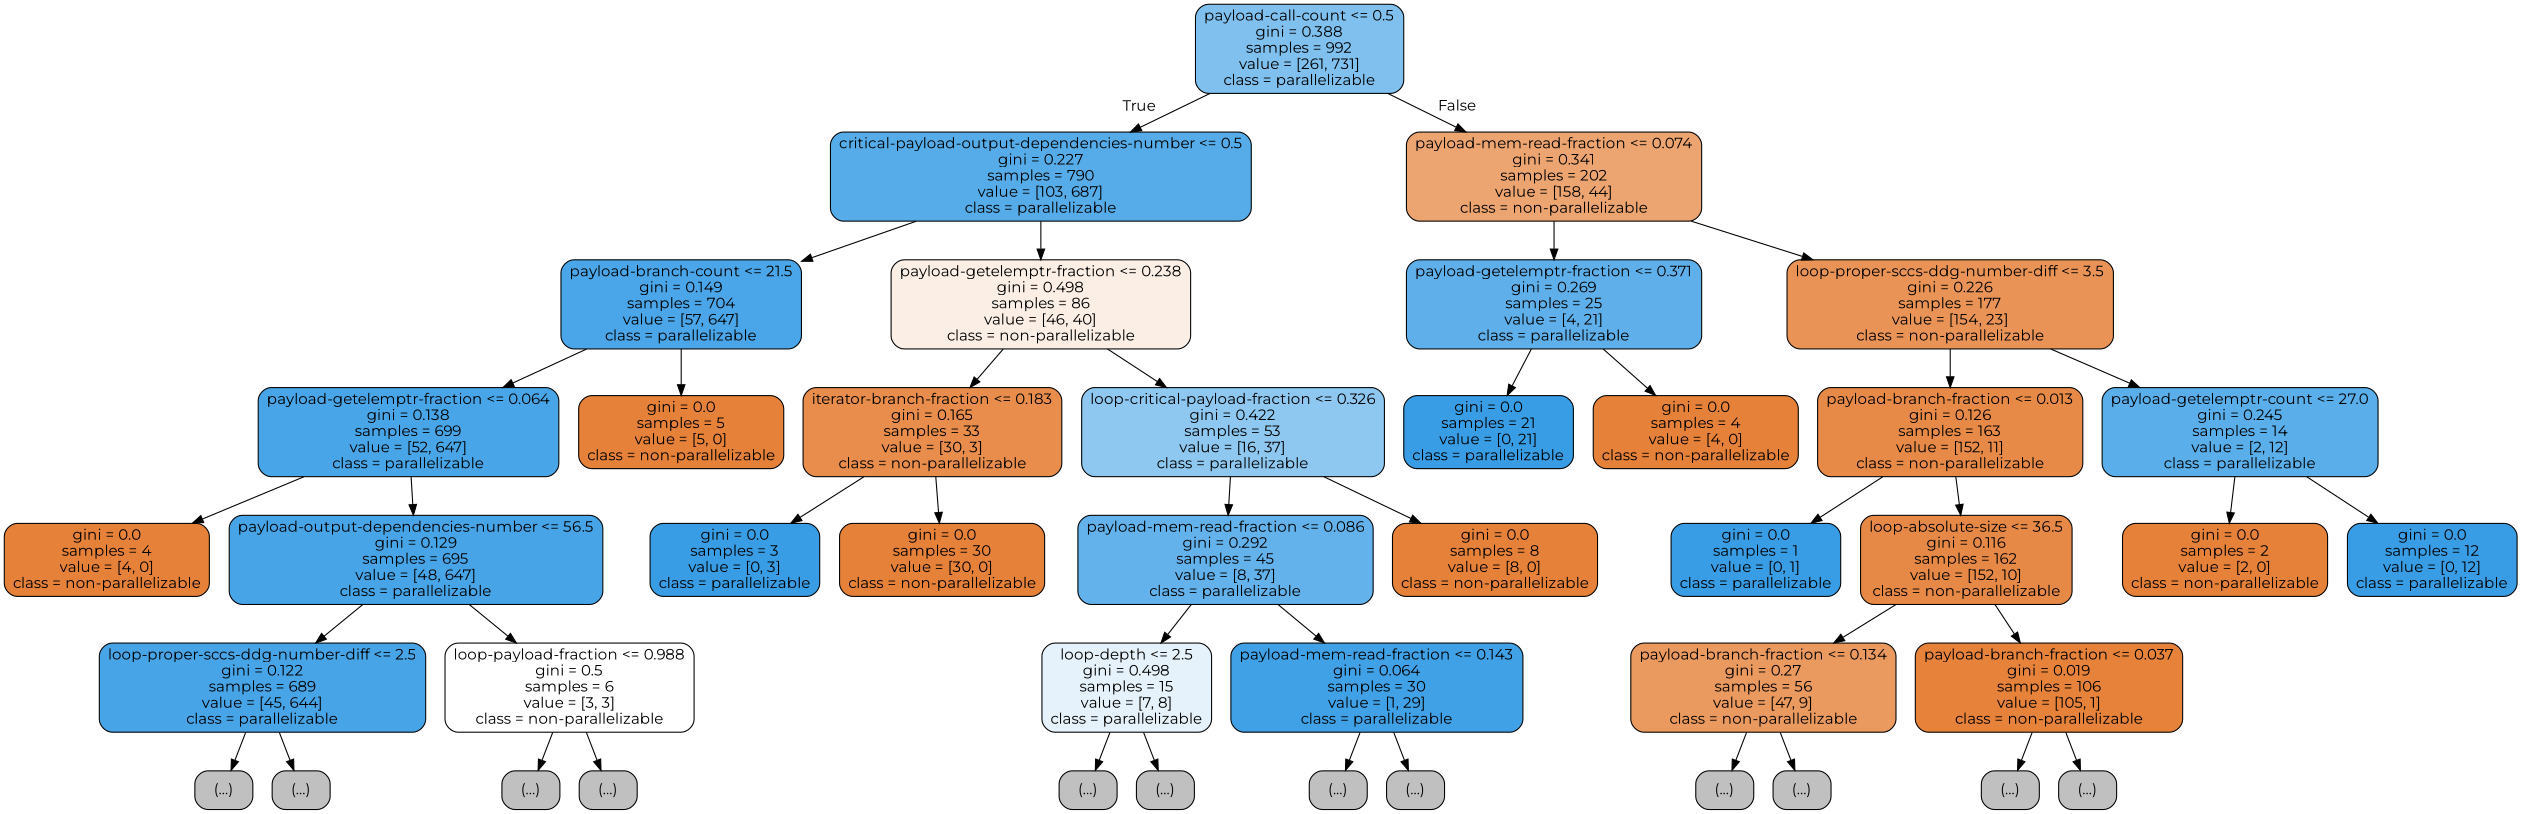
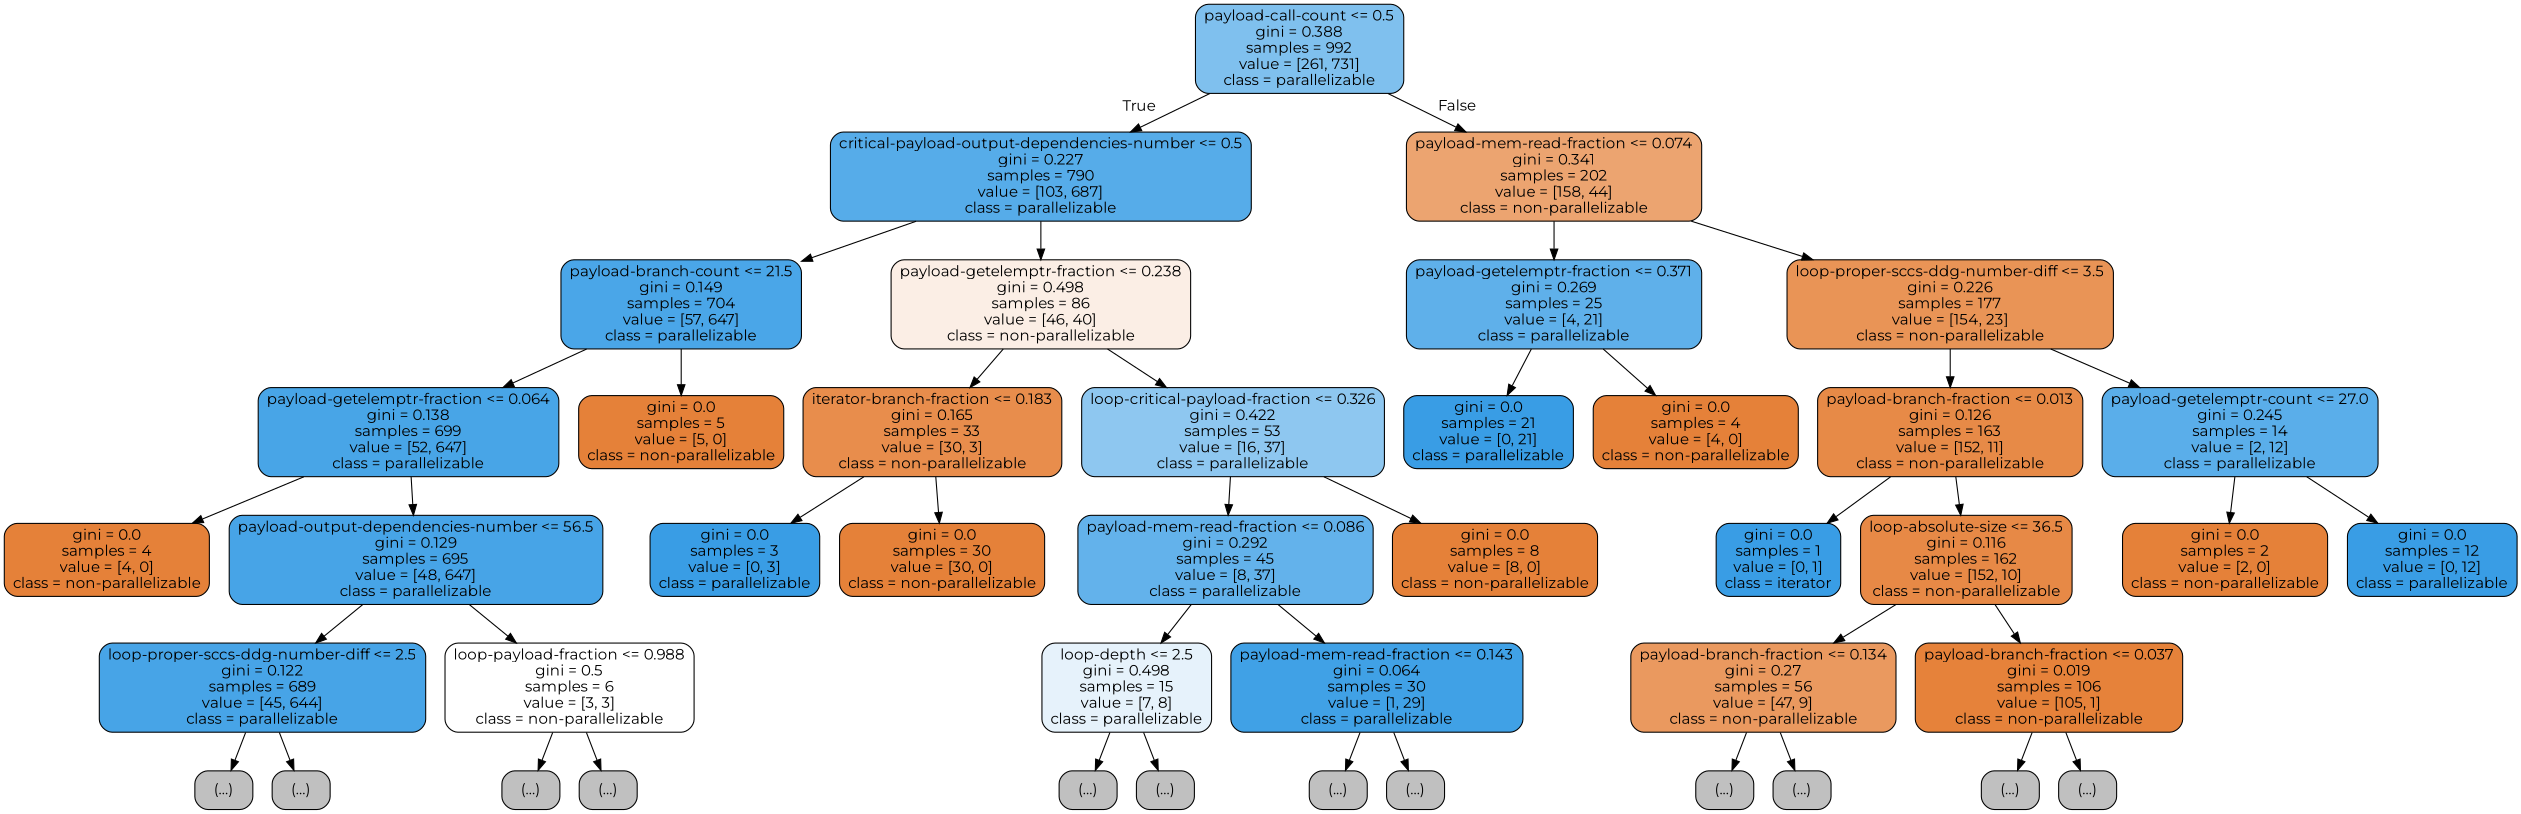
(1756, 560) -> (1778, 560)
